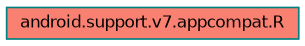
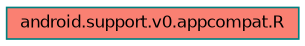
(153, 23) -> (153, 23)
